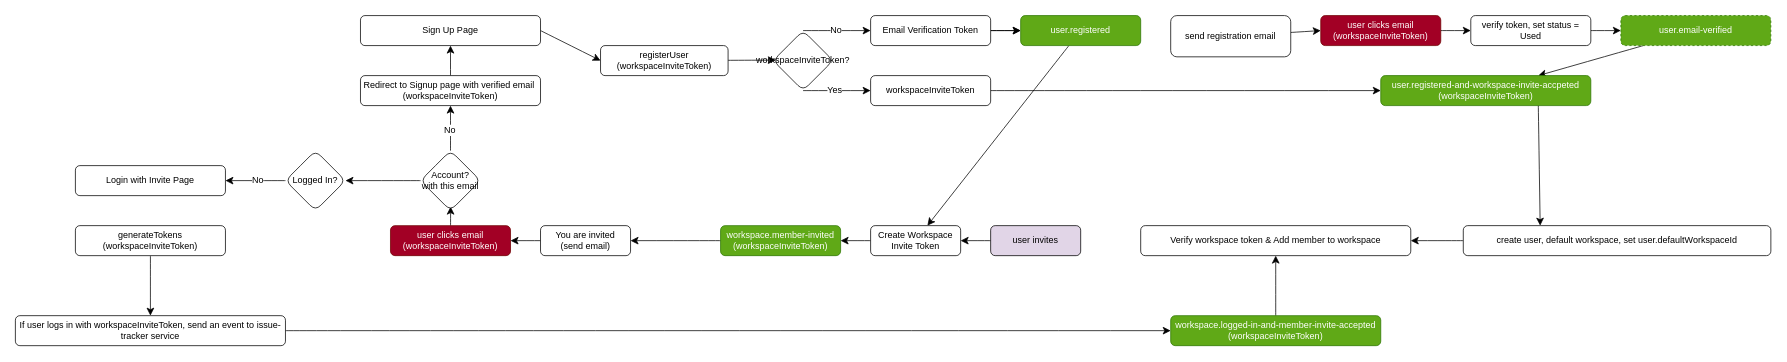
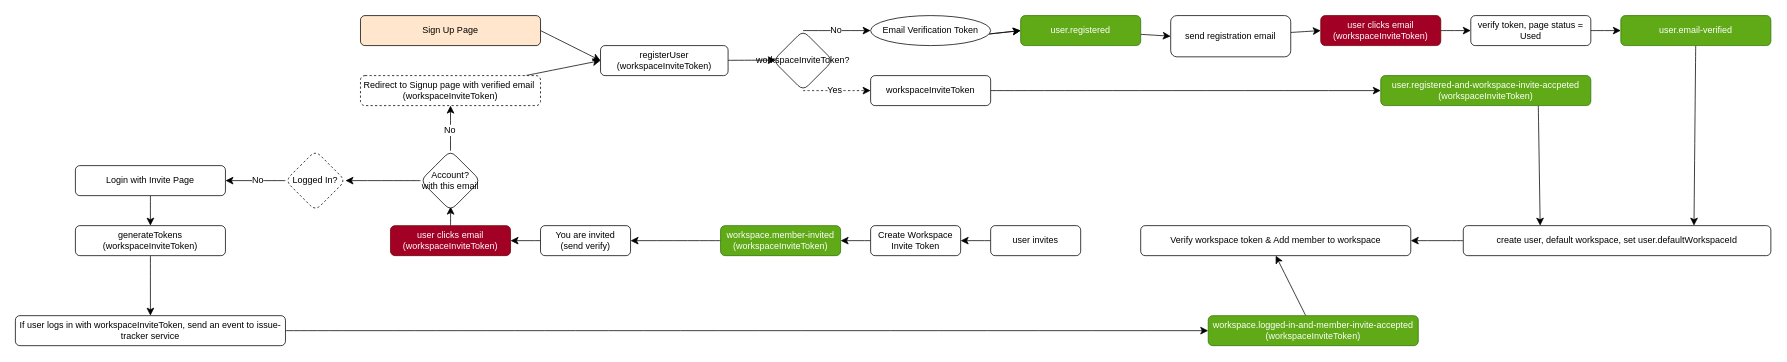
(450, 30) -> (450, 30)
(930, 30) -> (930, 30)
(1530, 30) -> (1530, 30)
(1695, 30) -> (1695, 30)
(1593, 60) -> (1694, 170)
(450, 64) -> (560, 68)
(450, 90) -> (450, 90)
(814, 90) -> (814, 90)
(999, 134) -> (1153, 35)
(315, 180) -> (315, 180)
none -> (150, 207)
(585, 240) -> (585, 240)
(1035, 240) -> (1035, 240)
(1275, 330) -> (1313, 330)
